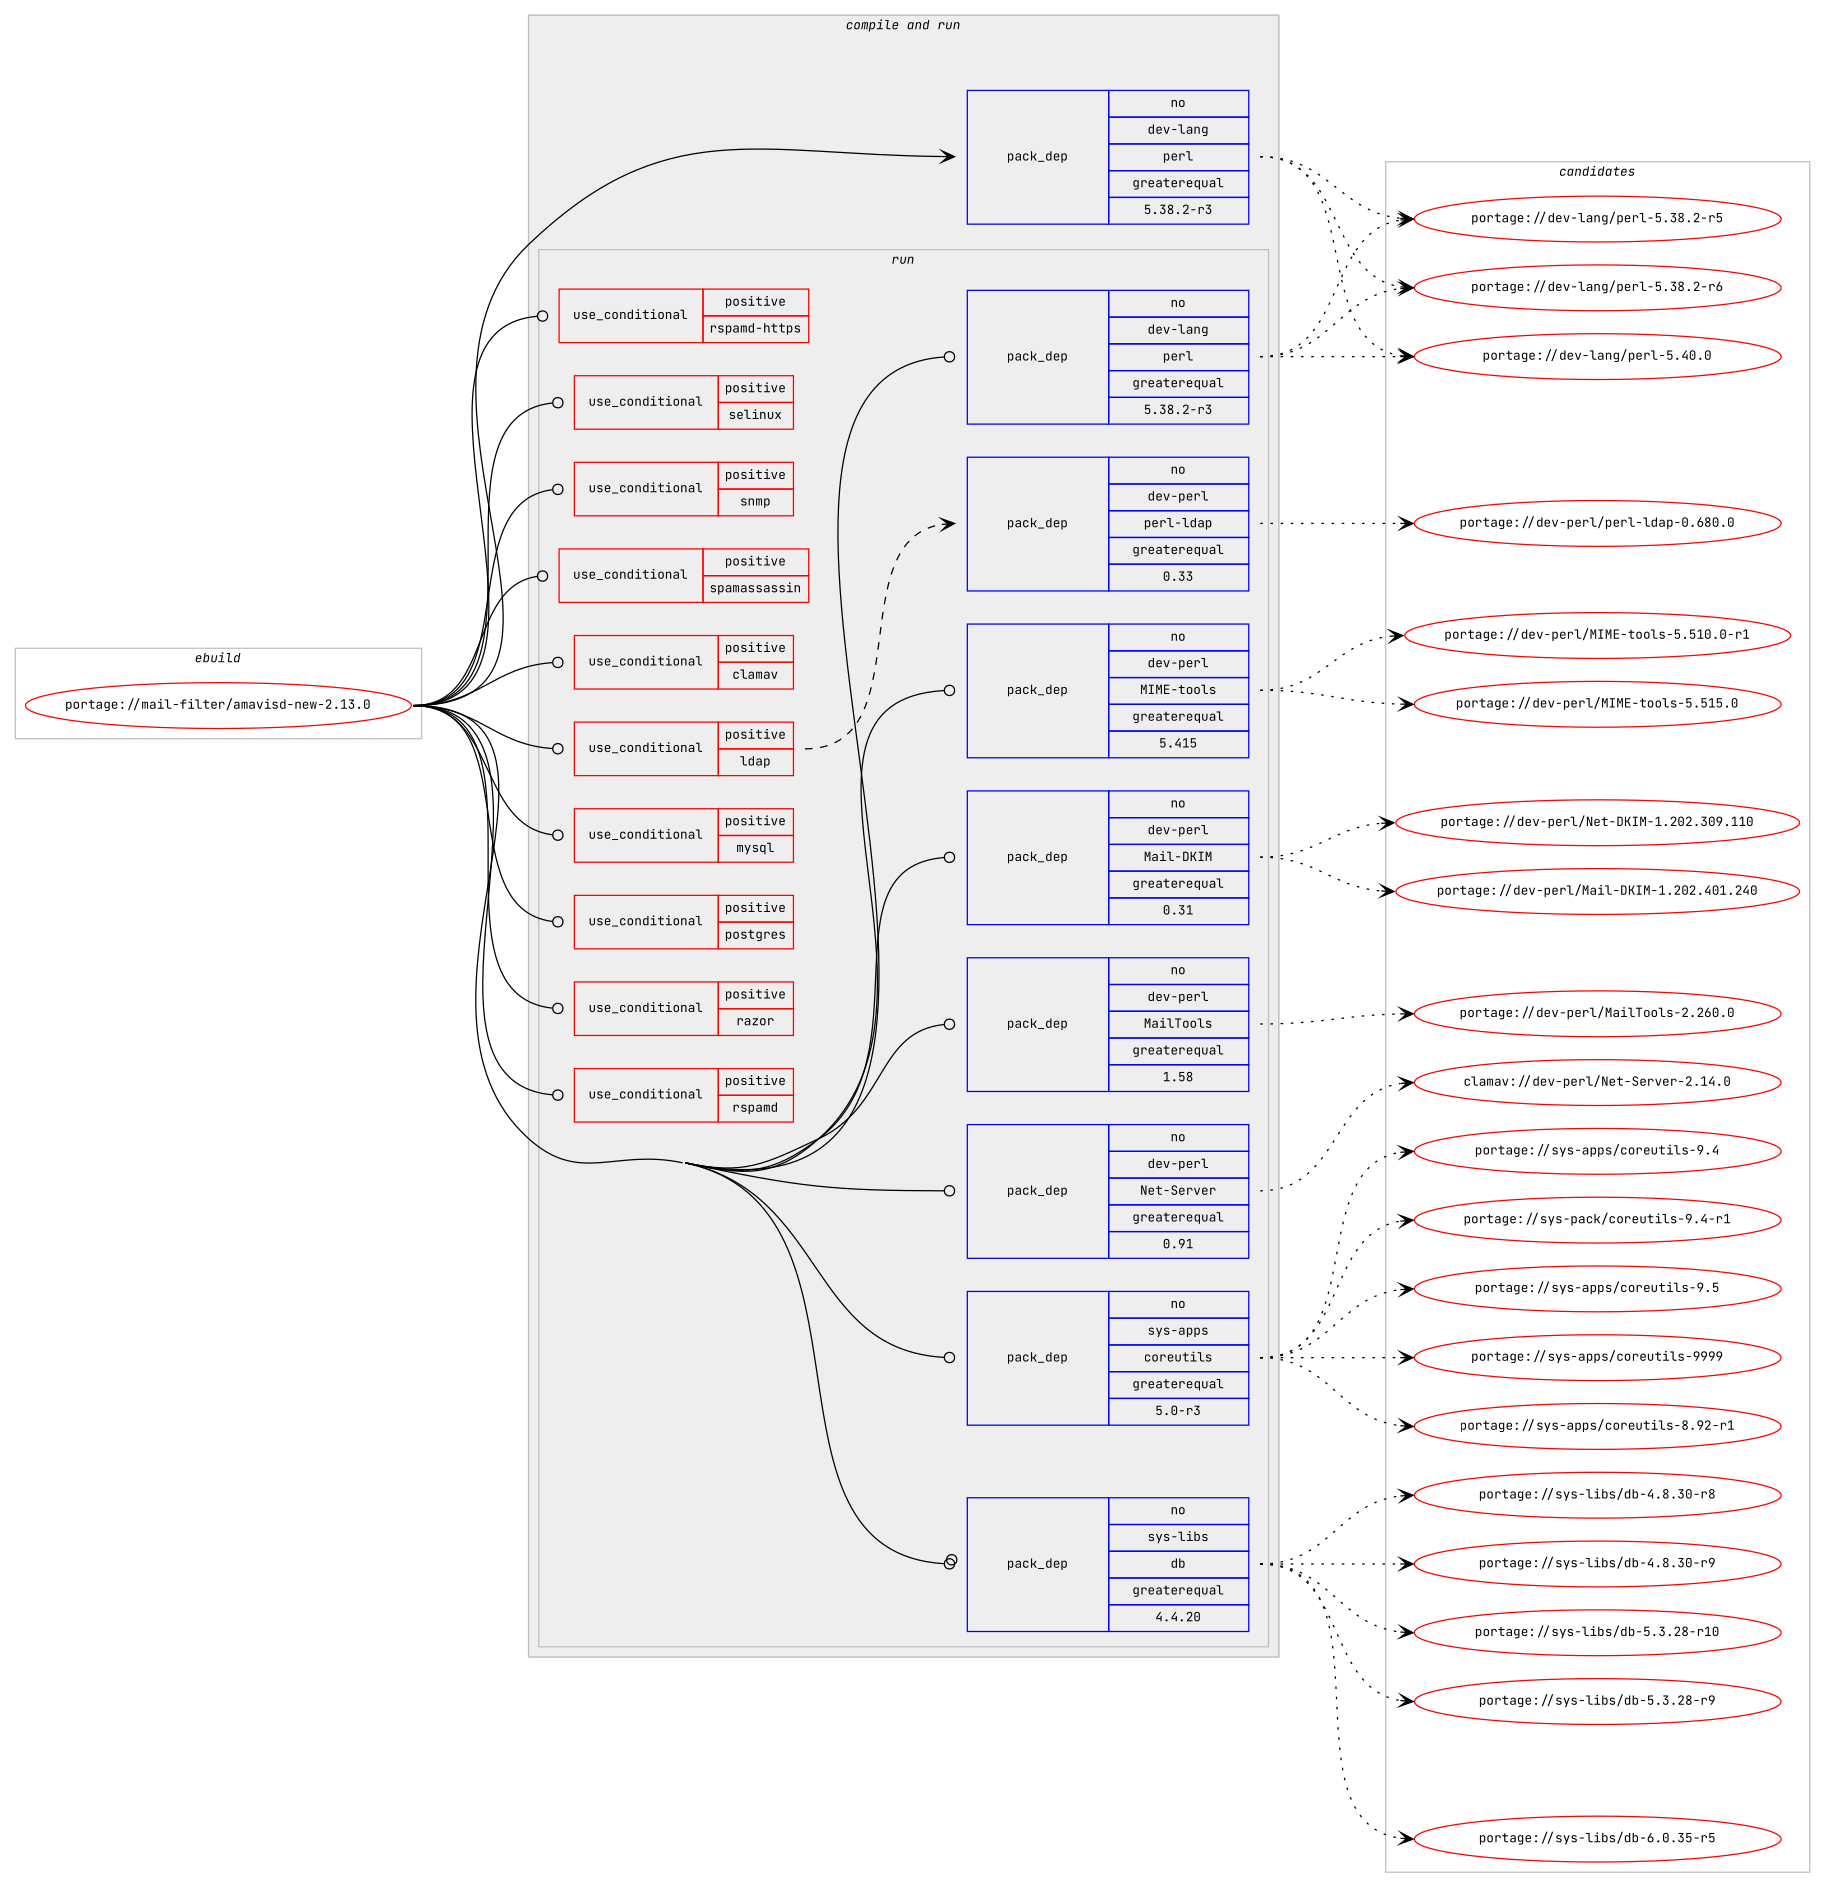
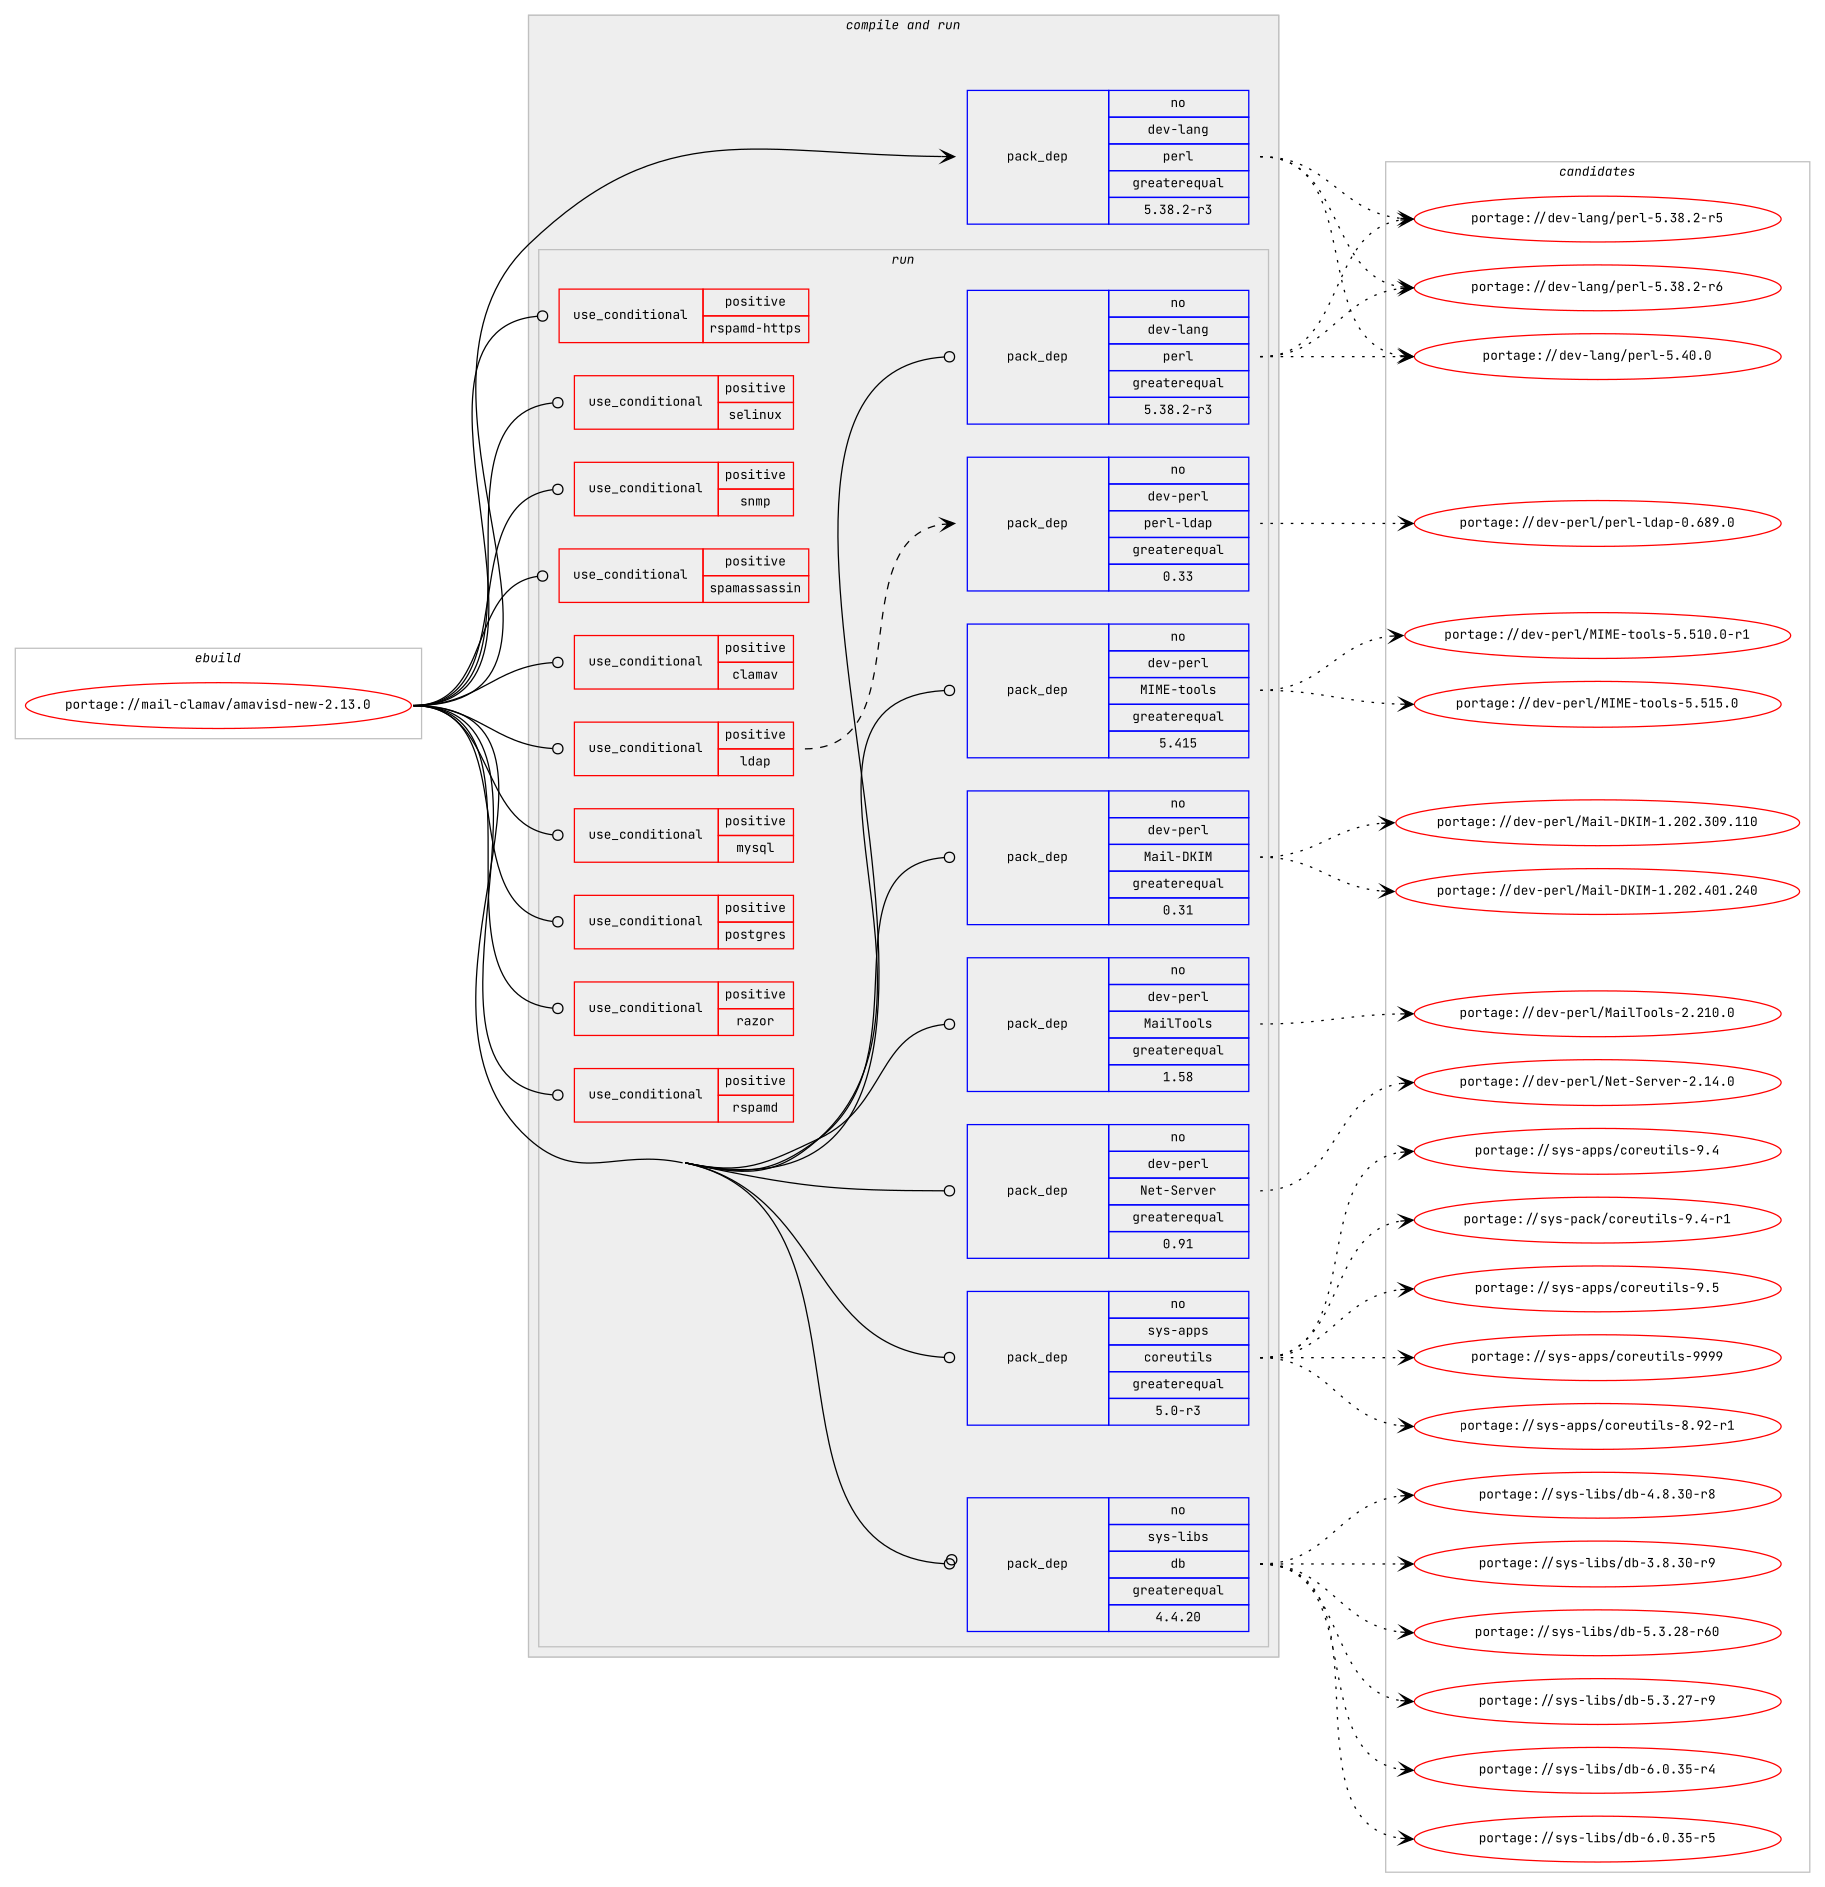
(1598, 523) -> (1598, 523)
(218, 706) -> (218, 706)
(1598, 823) -> (1598, 823)
(1598, 1014) -> (1598, 1014)
(1598, 1083) -> (1598, 1083)
(1598, 1564) -> (1598, 1564)
(1598, 1633) -> (1598, 1633)
(1598, 1702) -> (1598, 1702)
none -> (1598, 1770)
